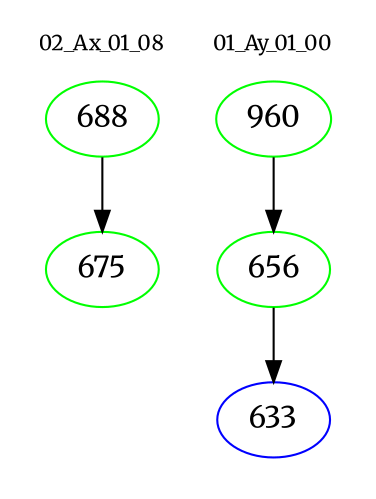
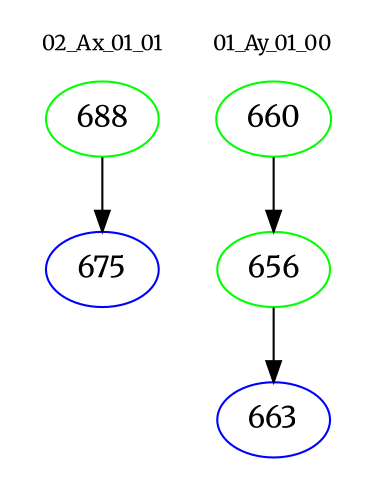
(102, 45) -> (102, 45)
(274, 119) -> (274, 119)
(102, 269) -> (102, 269)
(274, 420) -> (274, 420)
